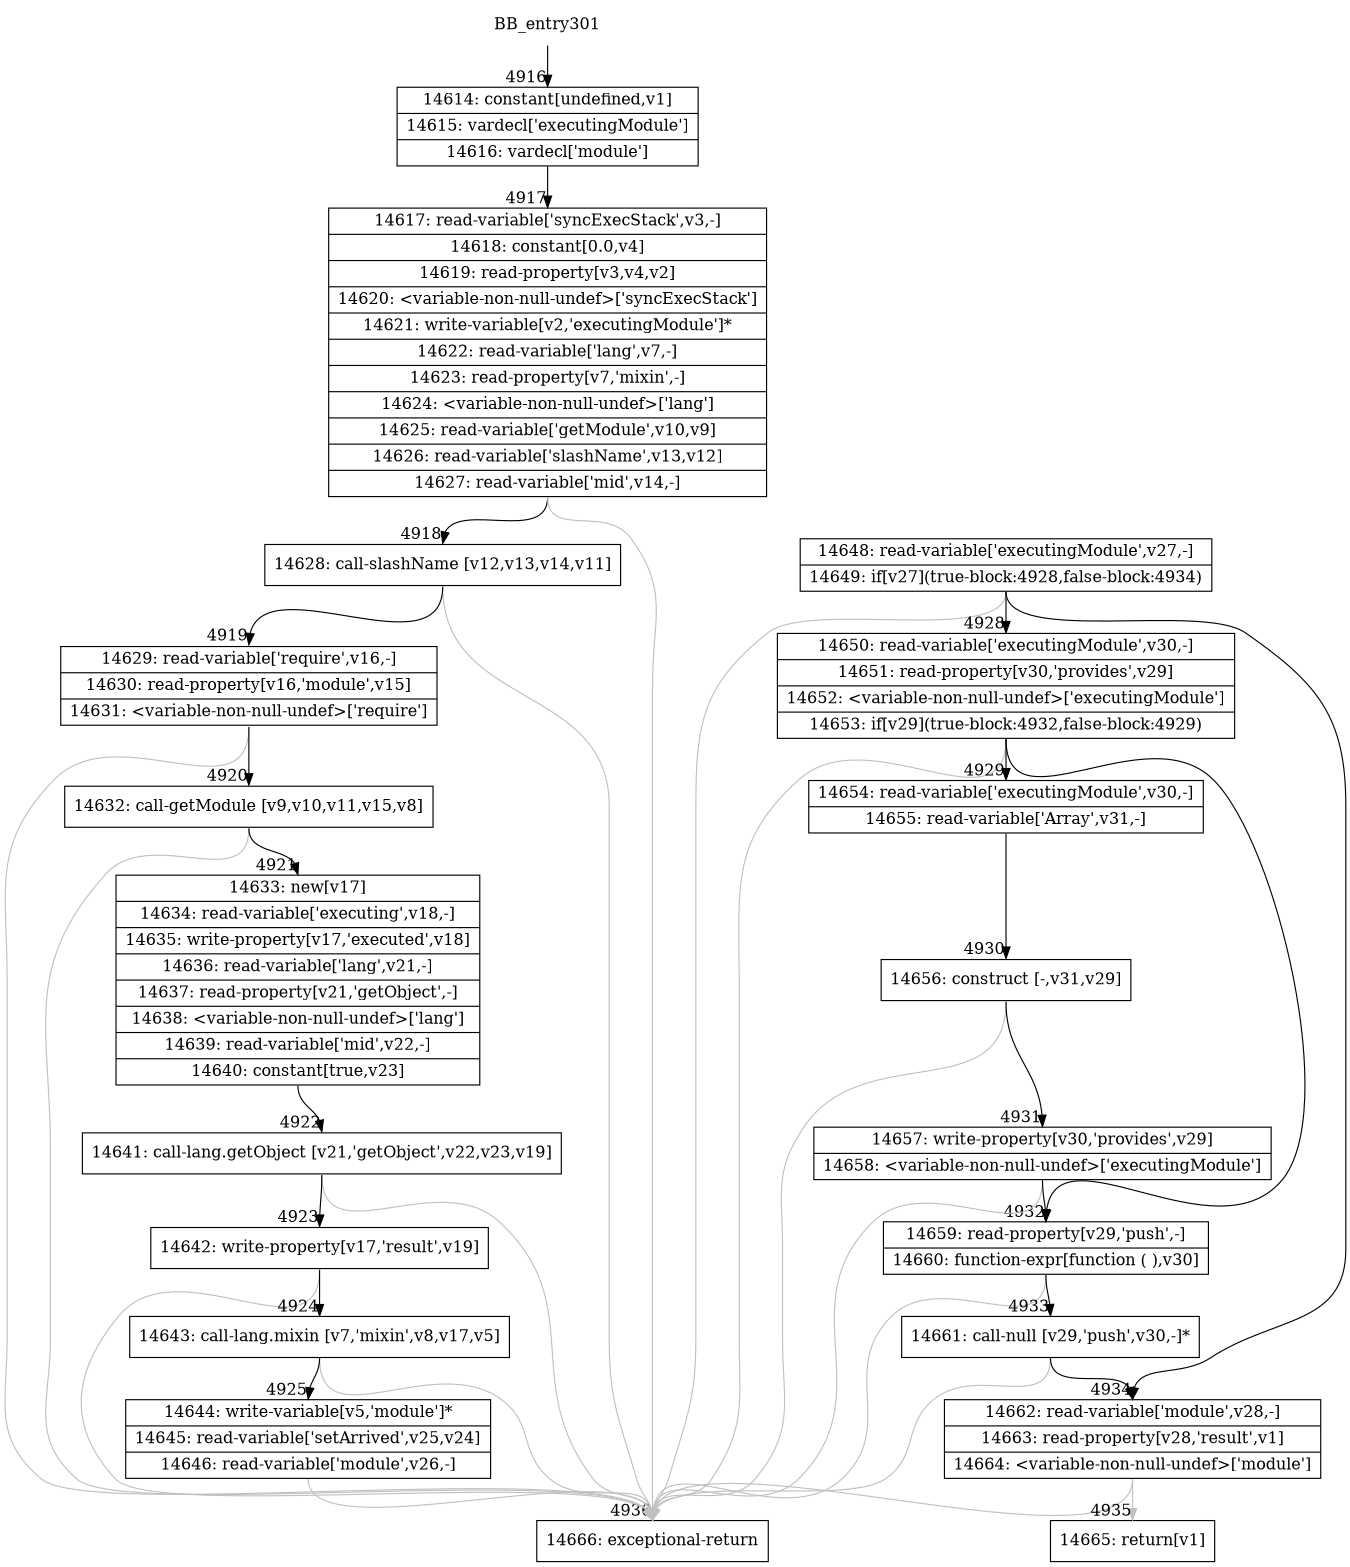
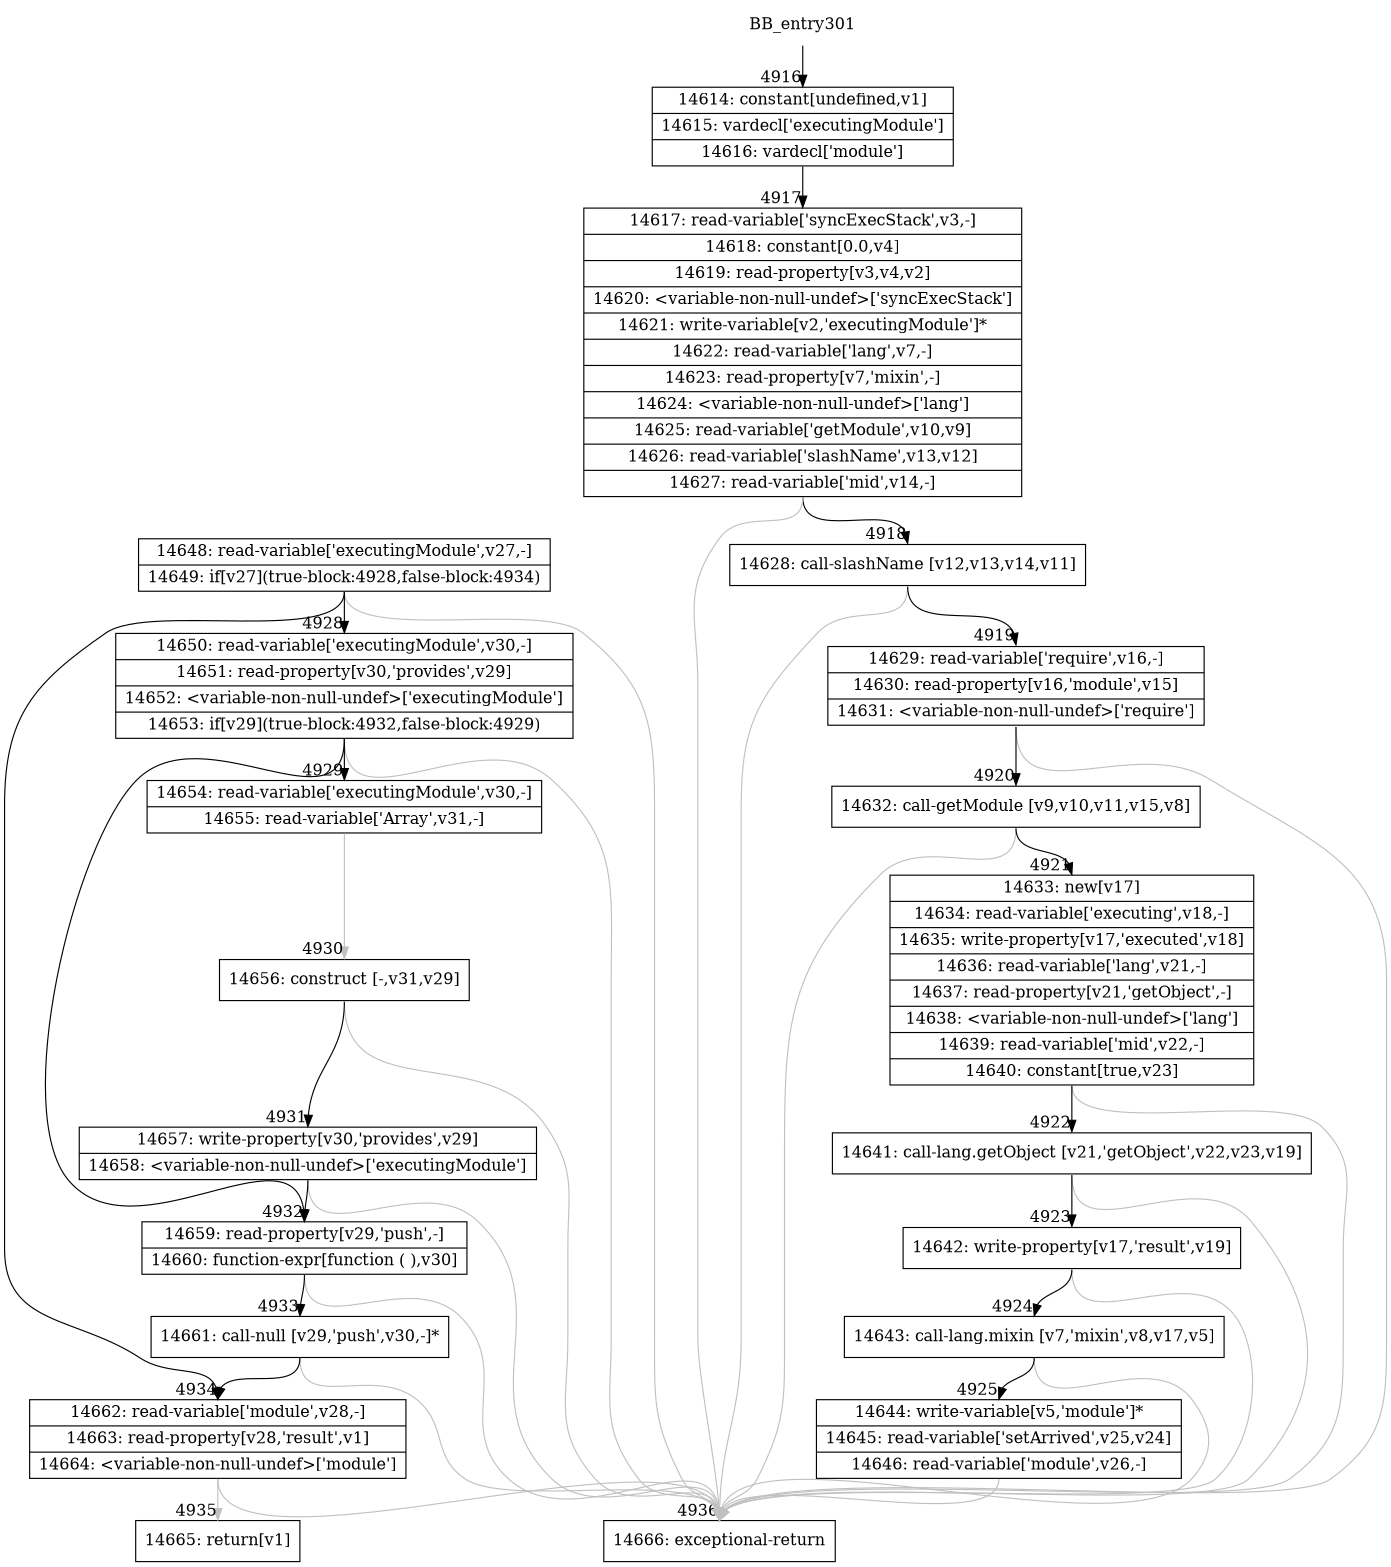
(1006, 890) -> (344, 890)
none -> (1316, 1454)
